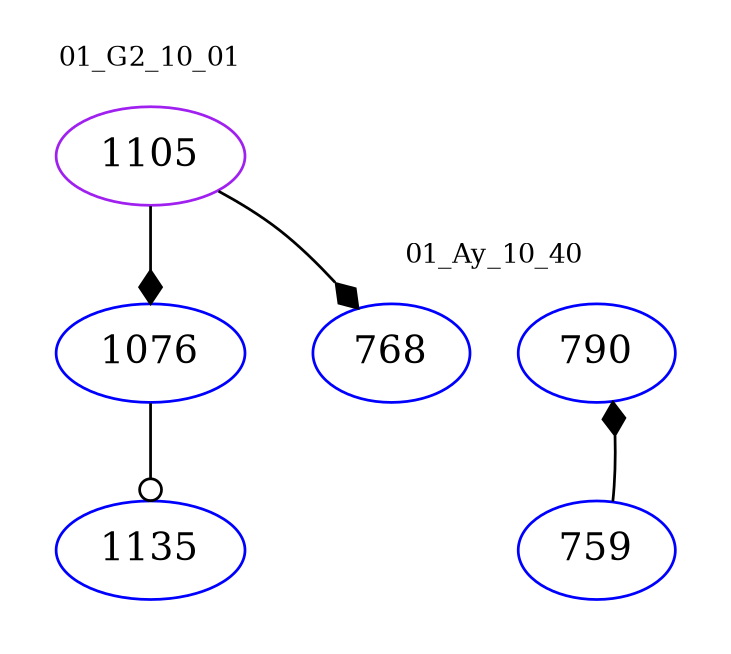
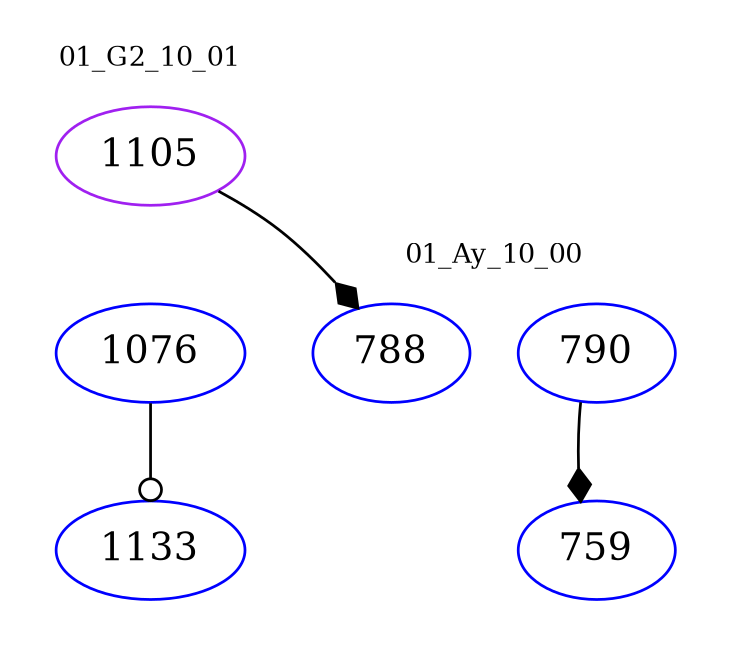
(151, 238) -> none
(494, 256) -> (494, 256)
(391, 353) -> (391, 353)
(615, 469) -> (579, 435)
(151, 550) -> (151, 550)
